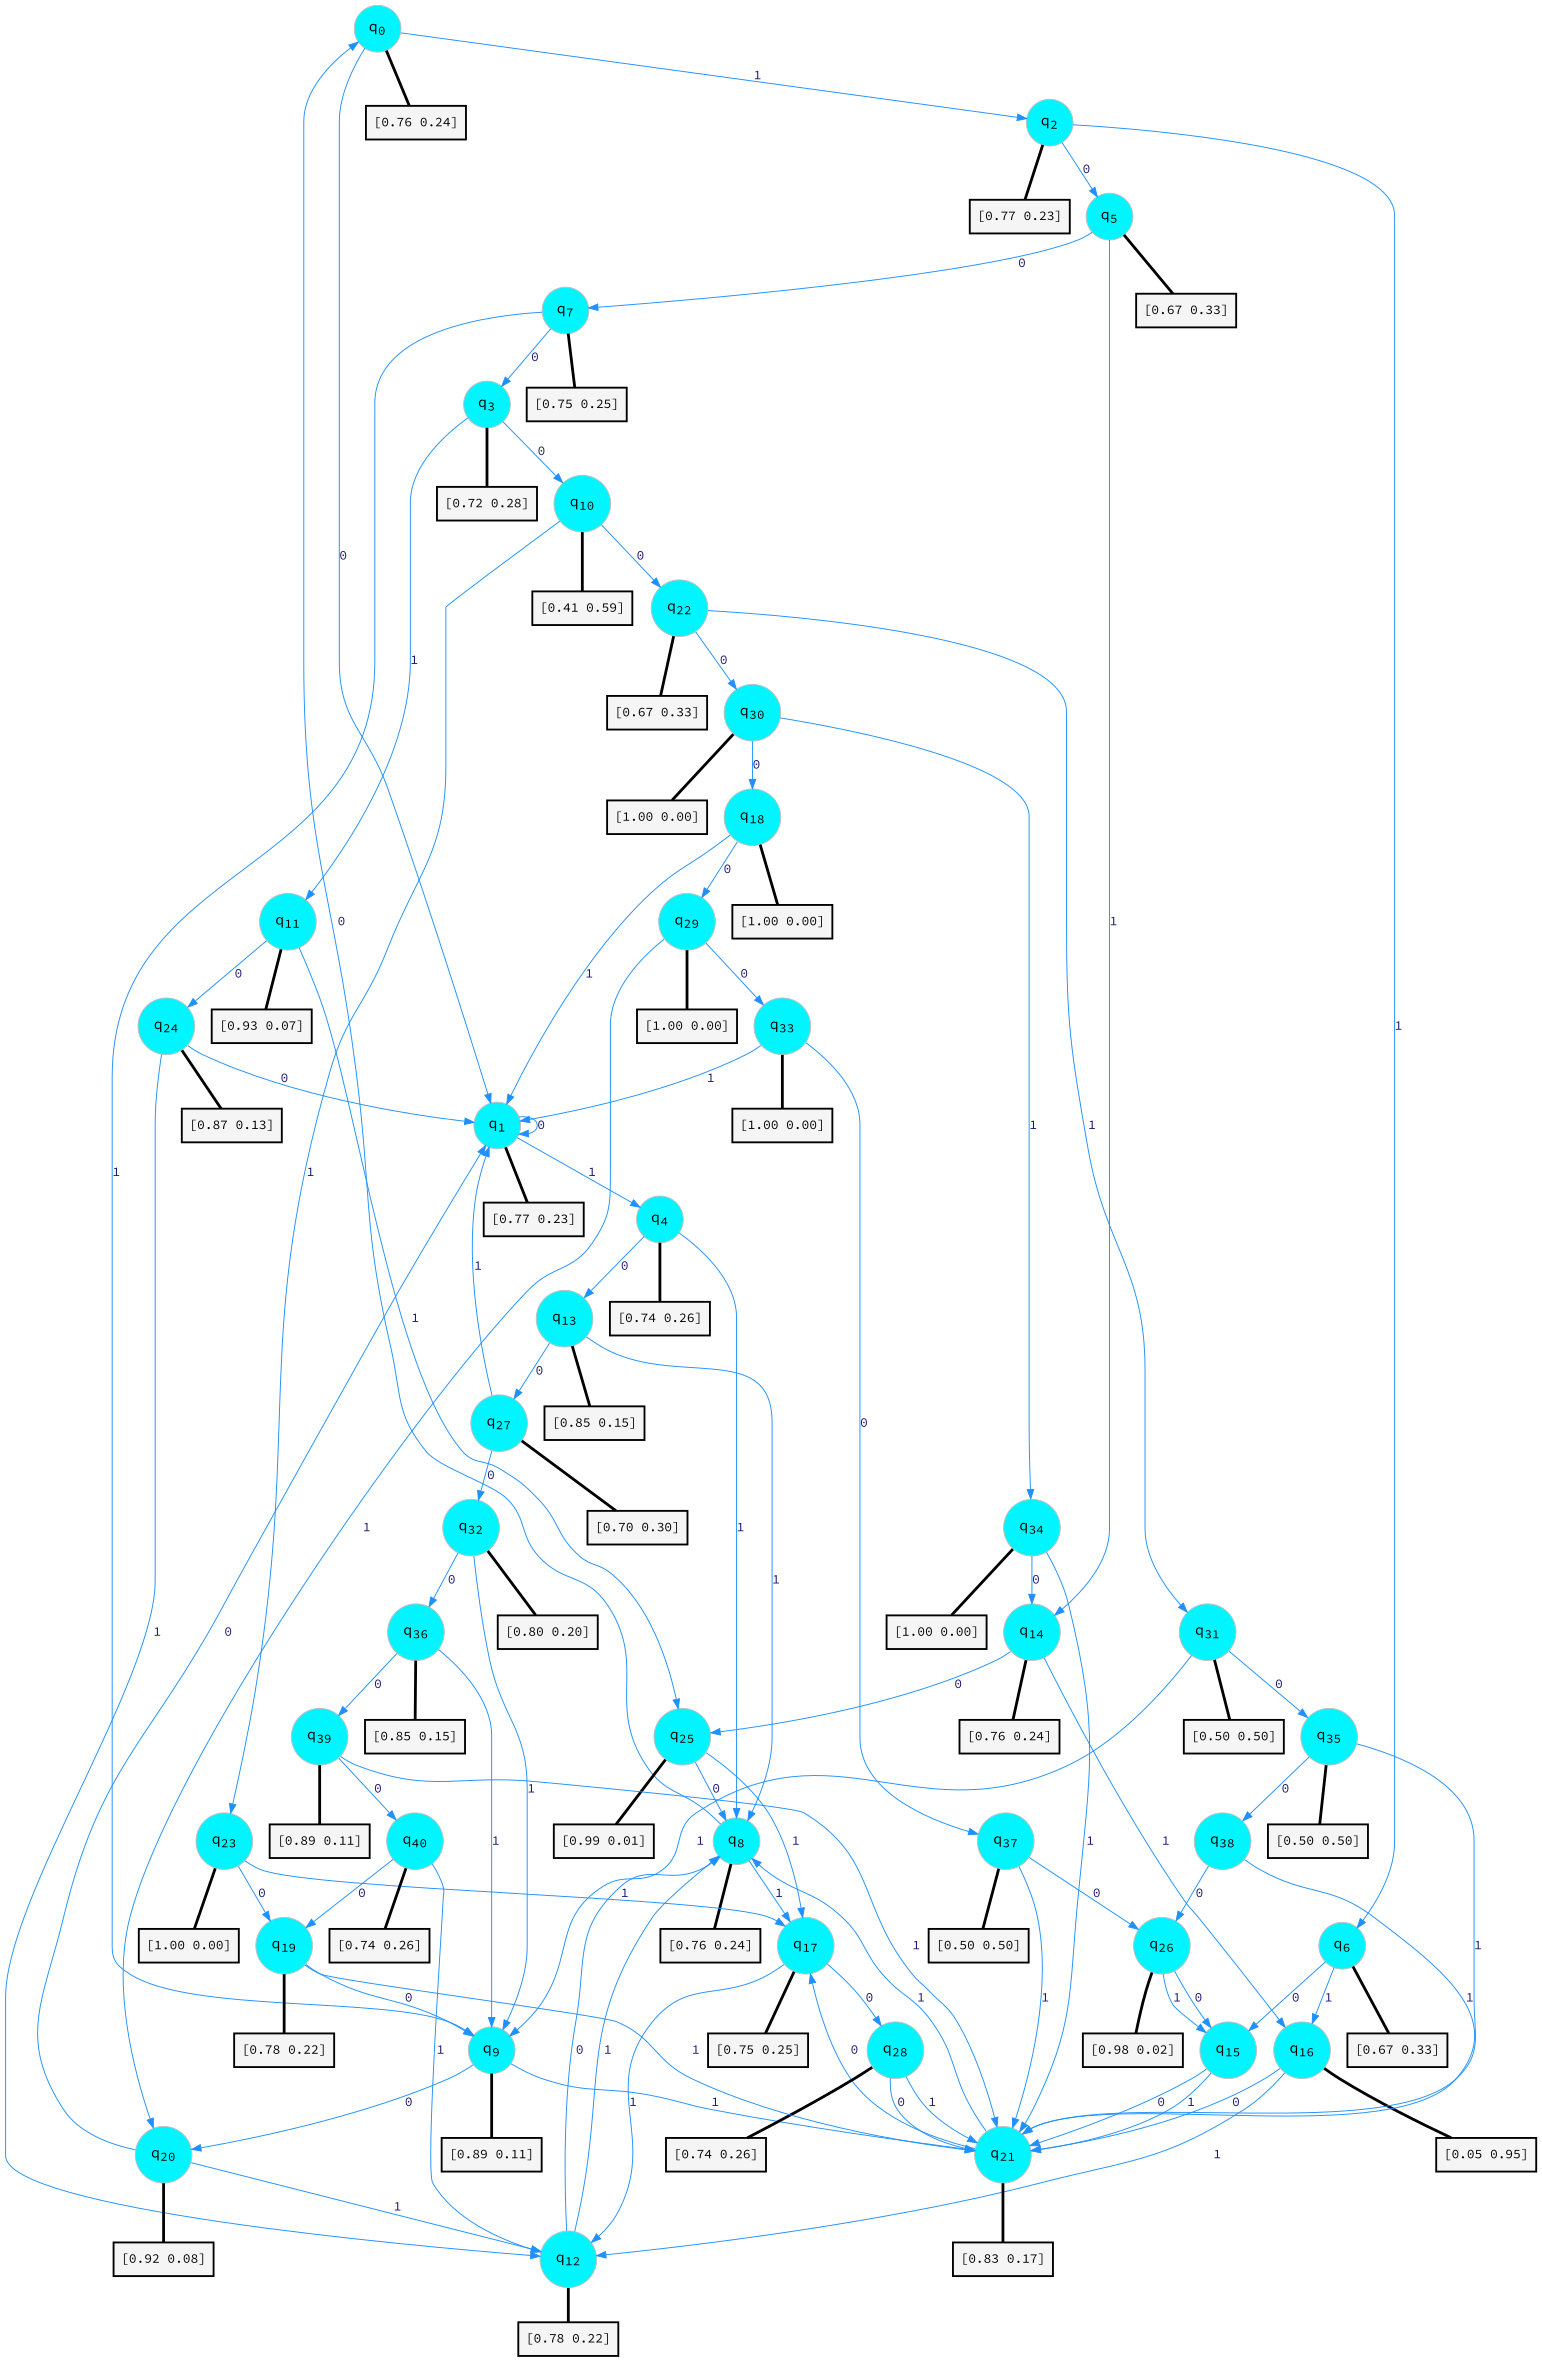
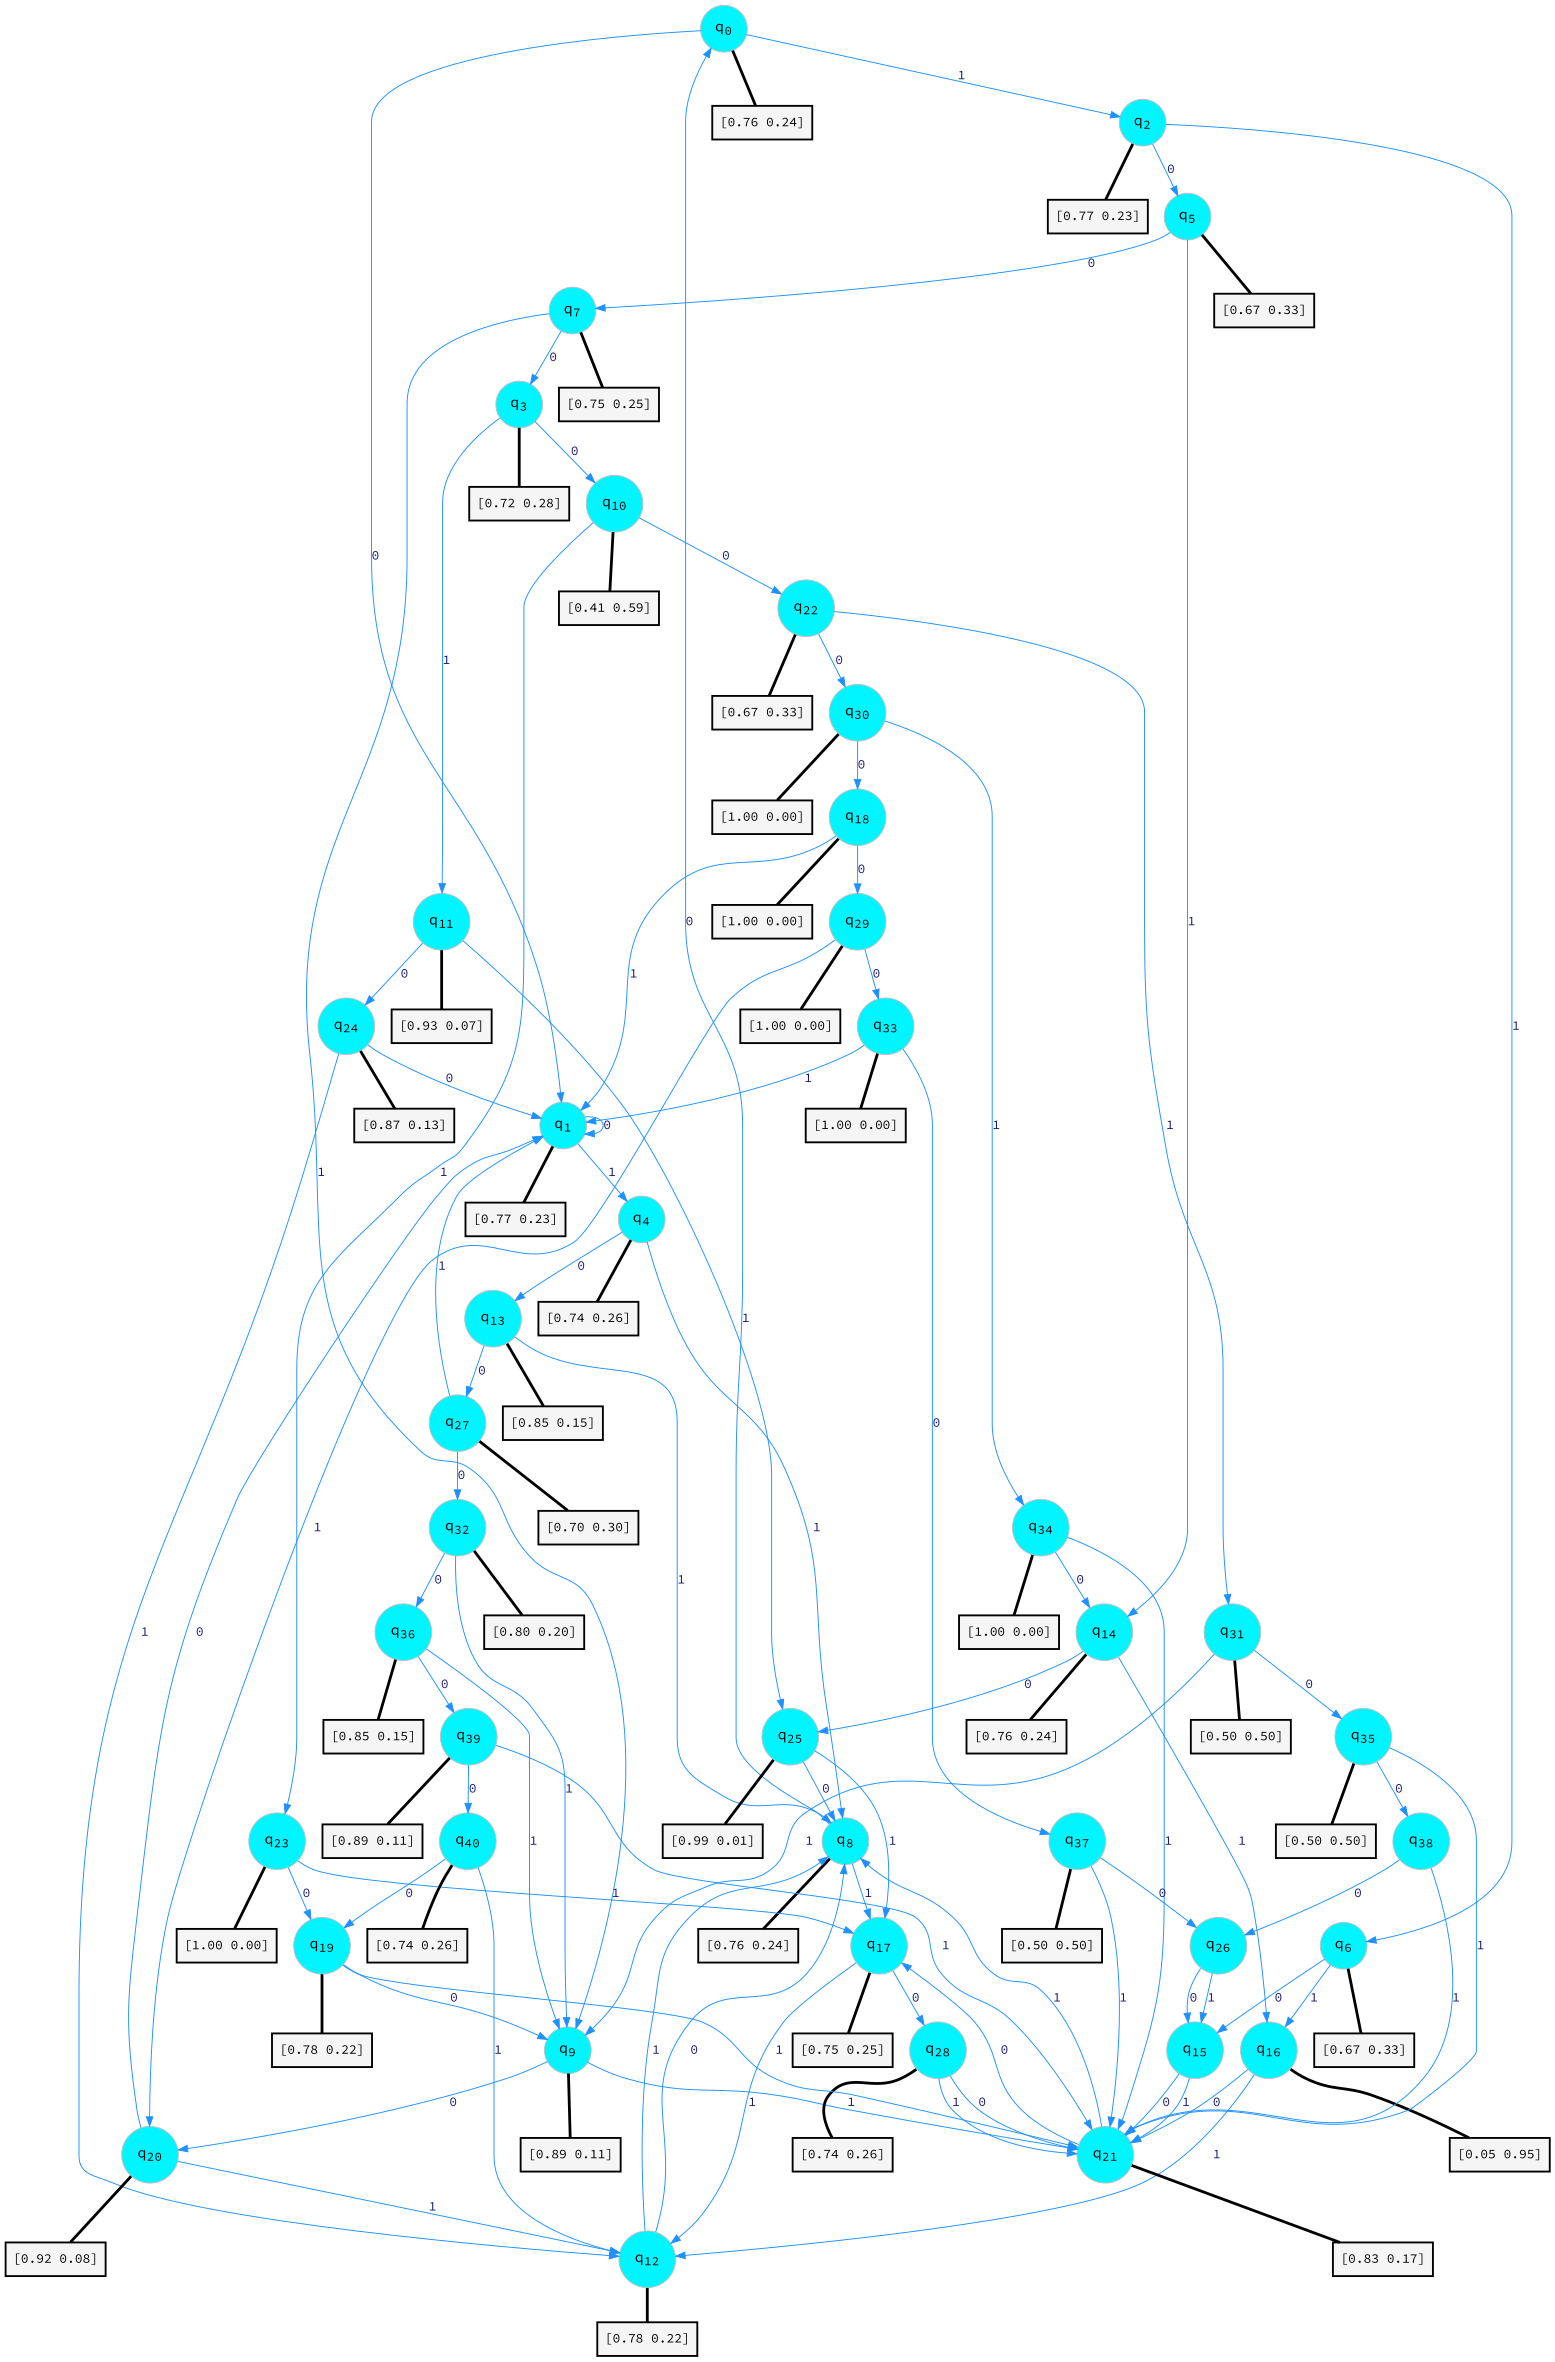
(1133, 2050) -> none
